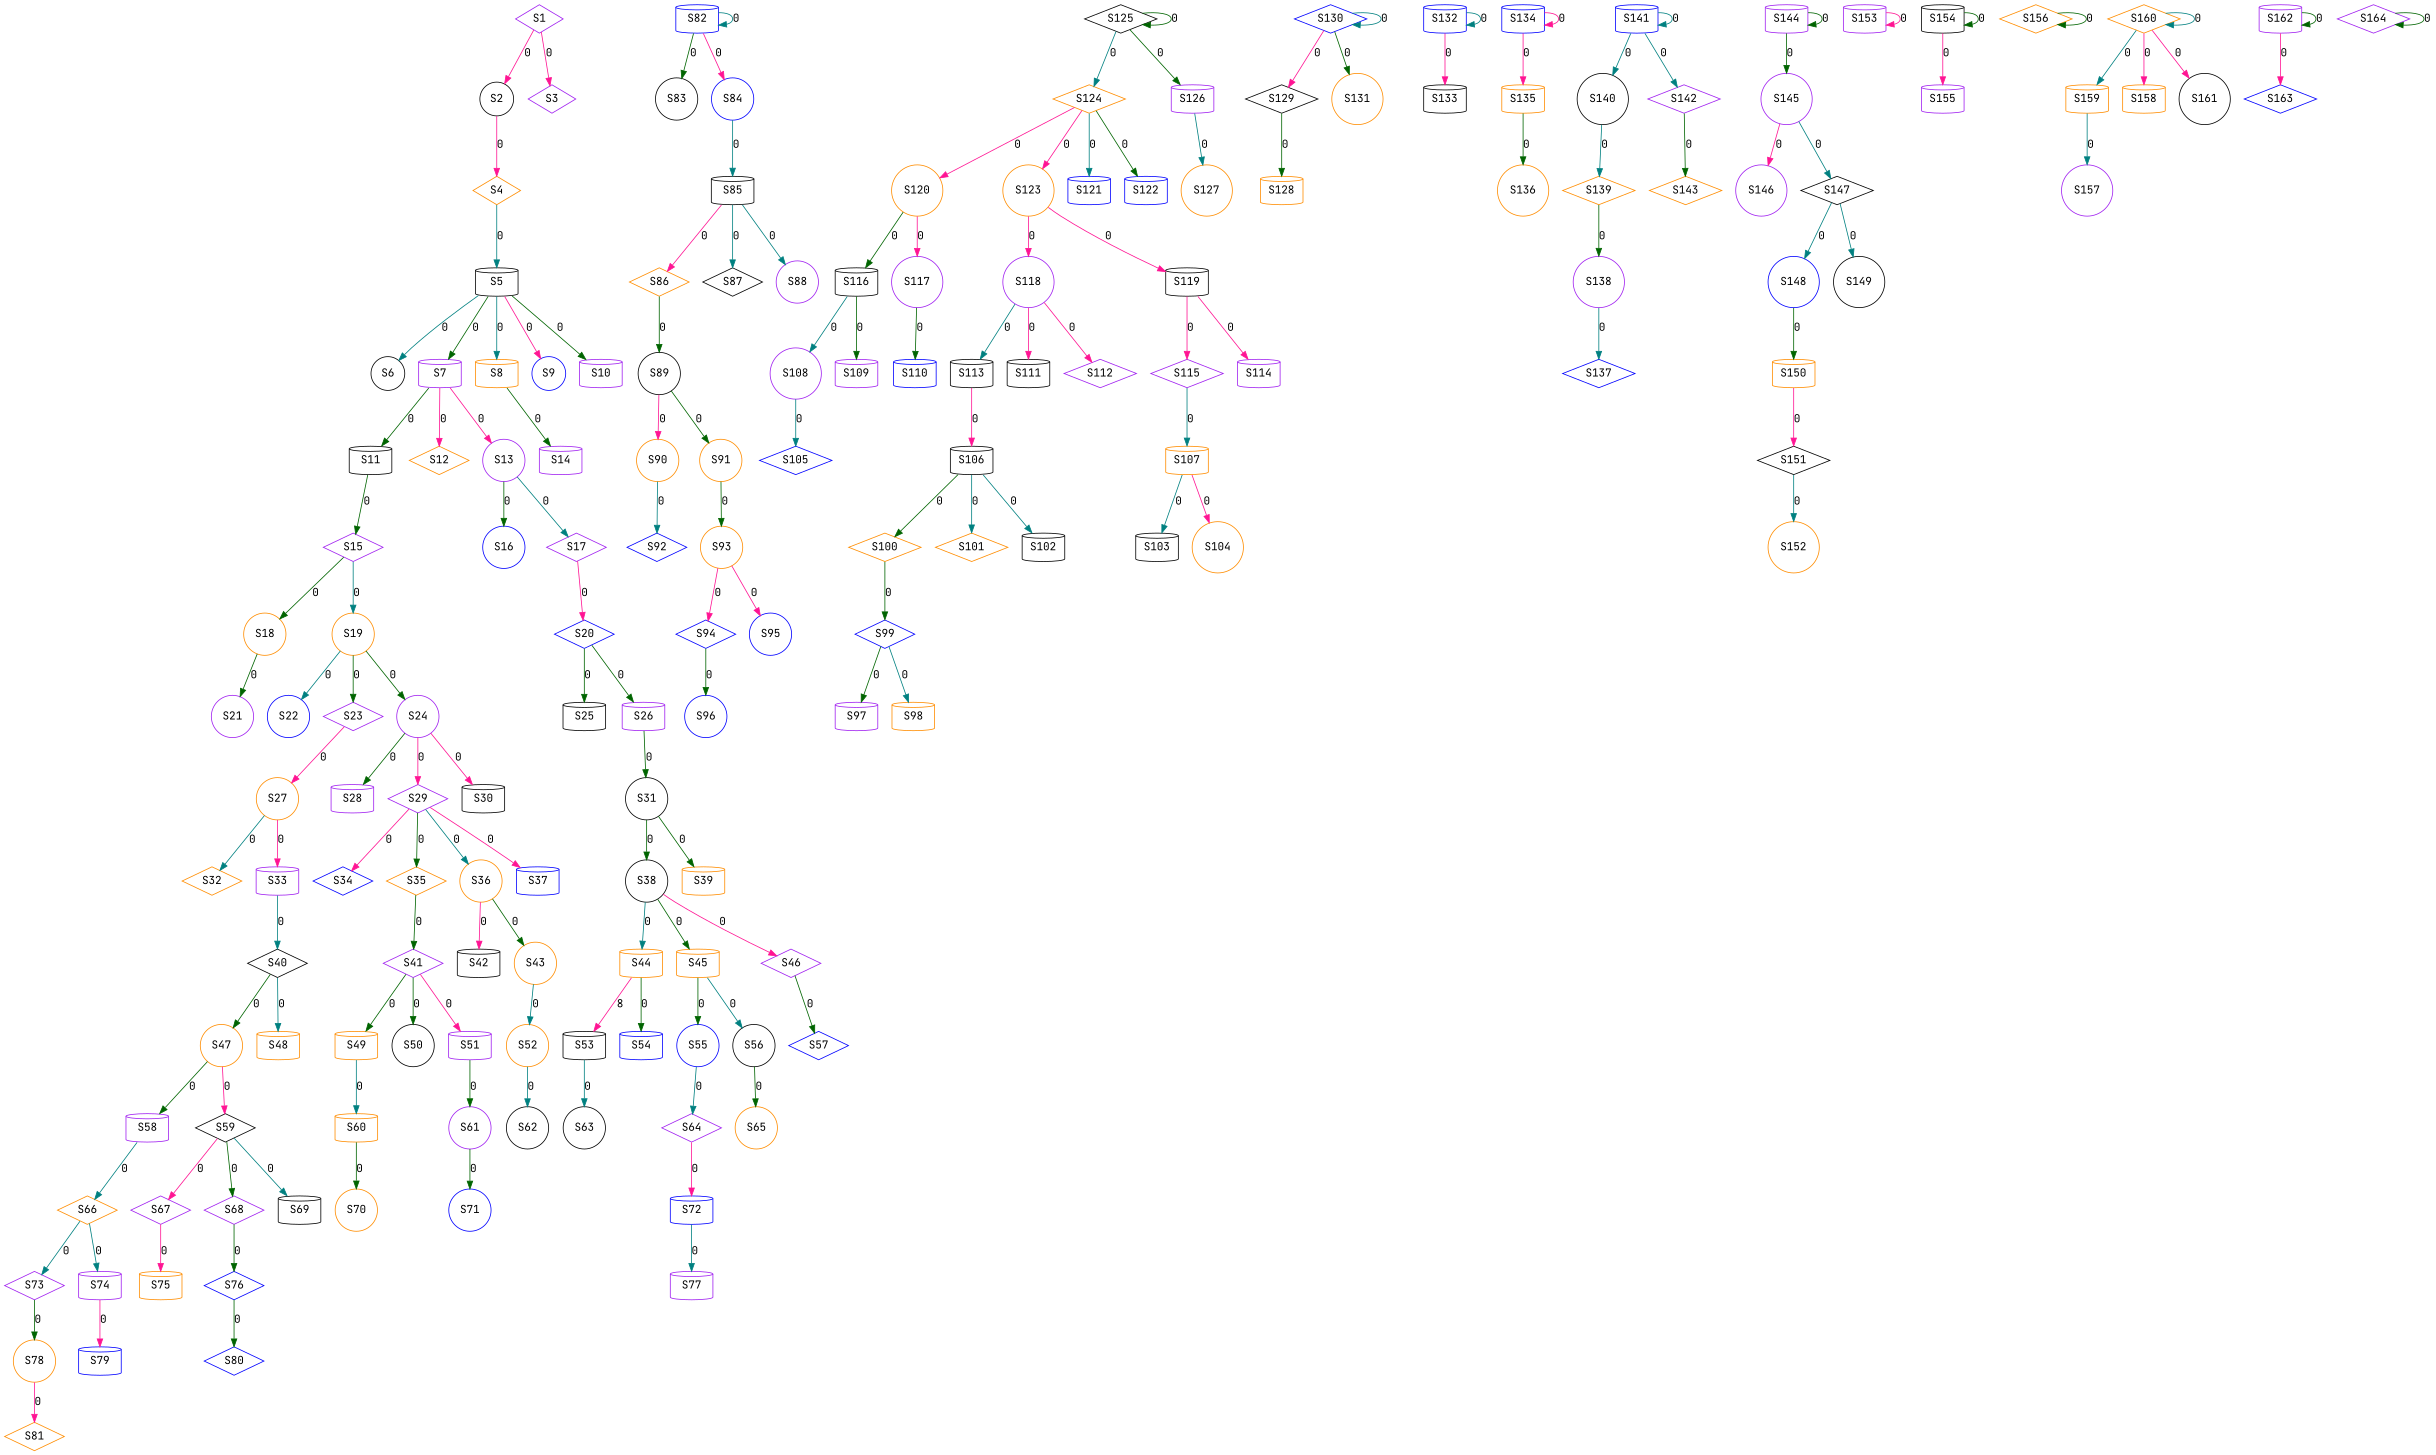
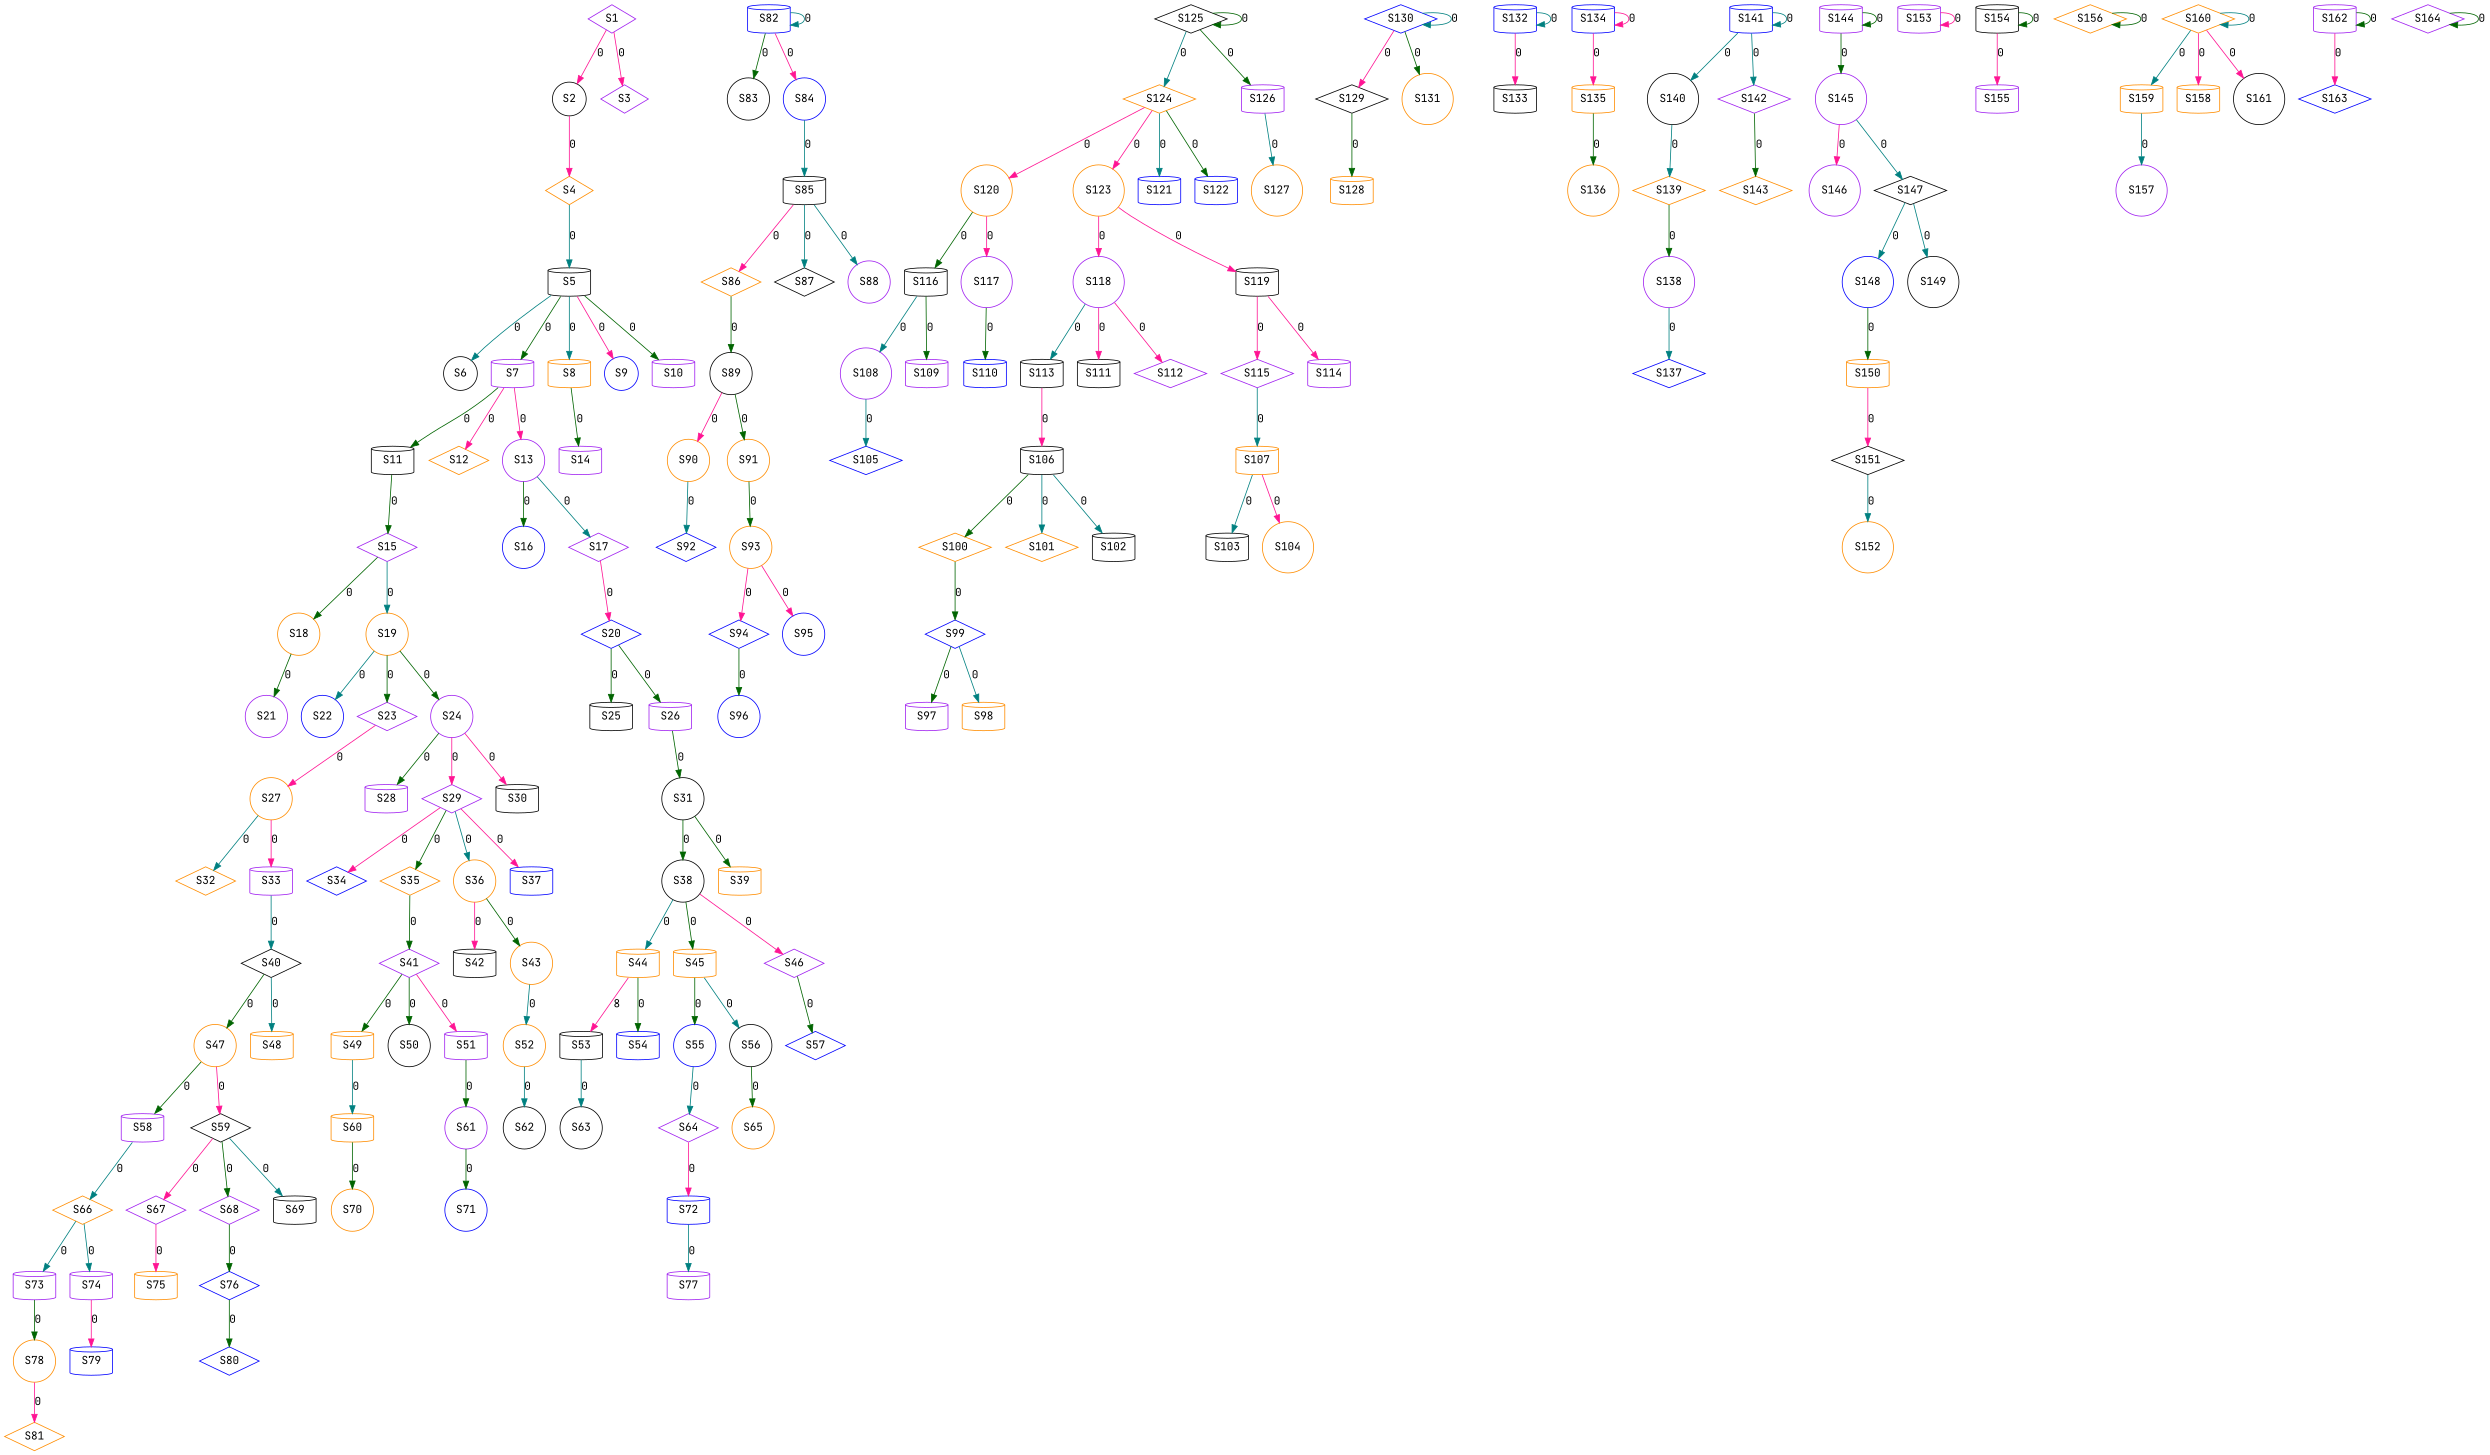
(34, 1286) -> (34, 1286)
